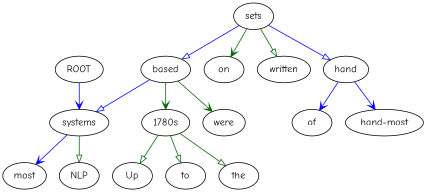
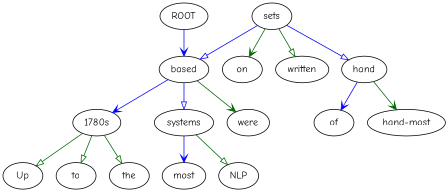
(79, 92) -> (184, 39)
(166, 92) -> (144, 94)
(363, 93) -> (383, 93)
